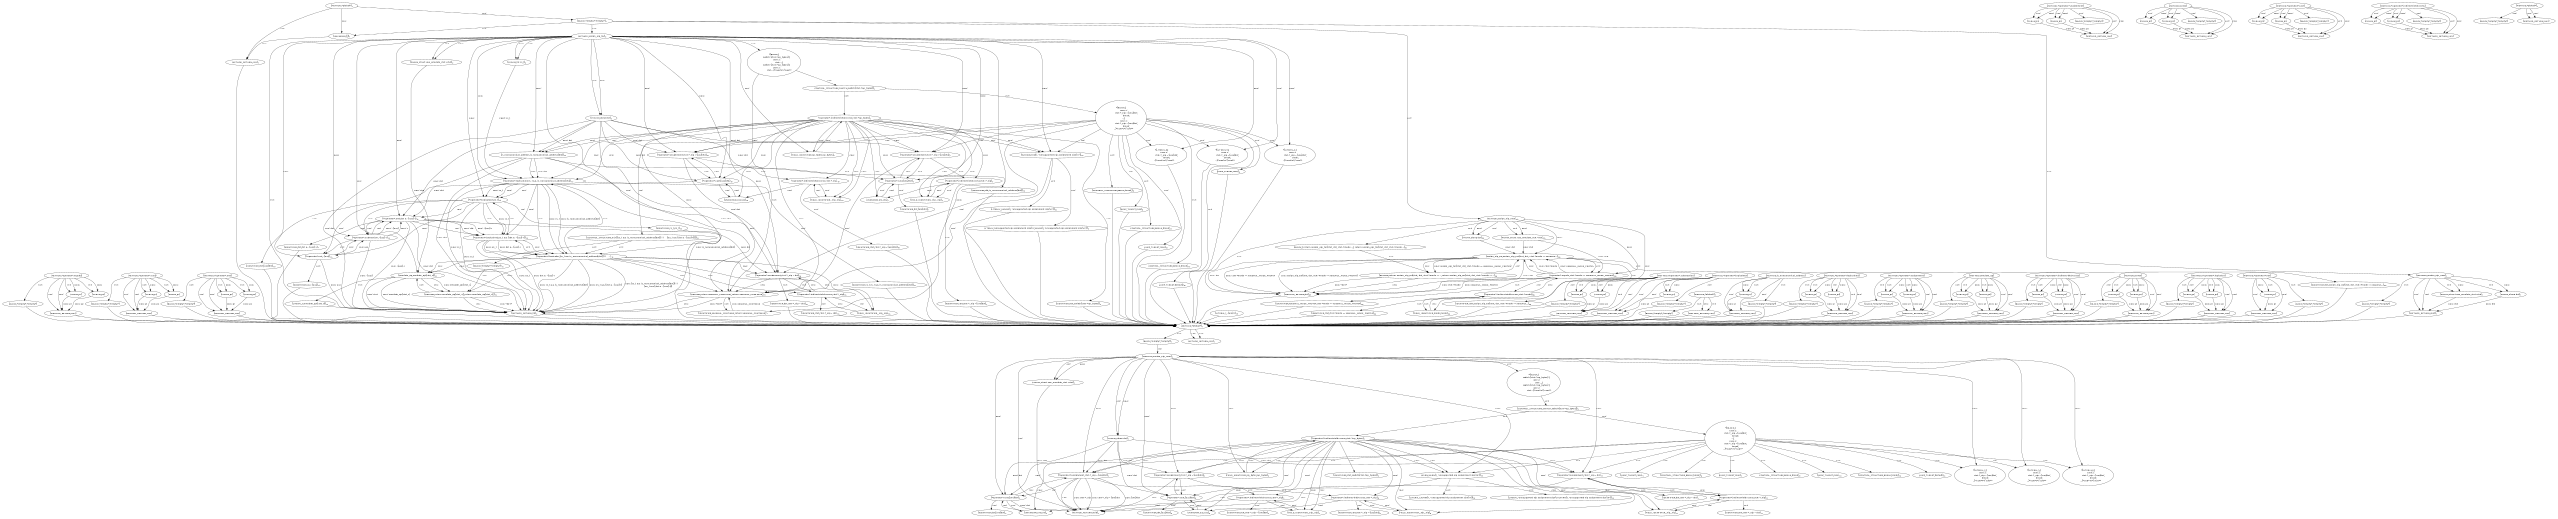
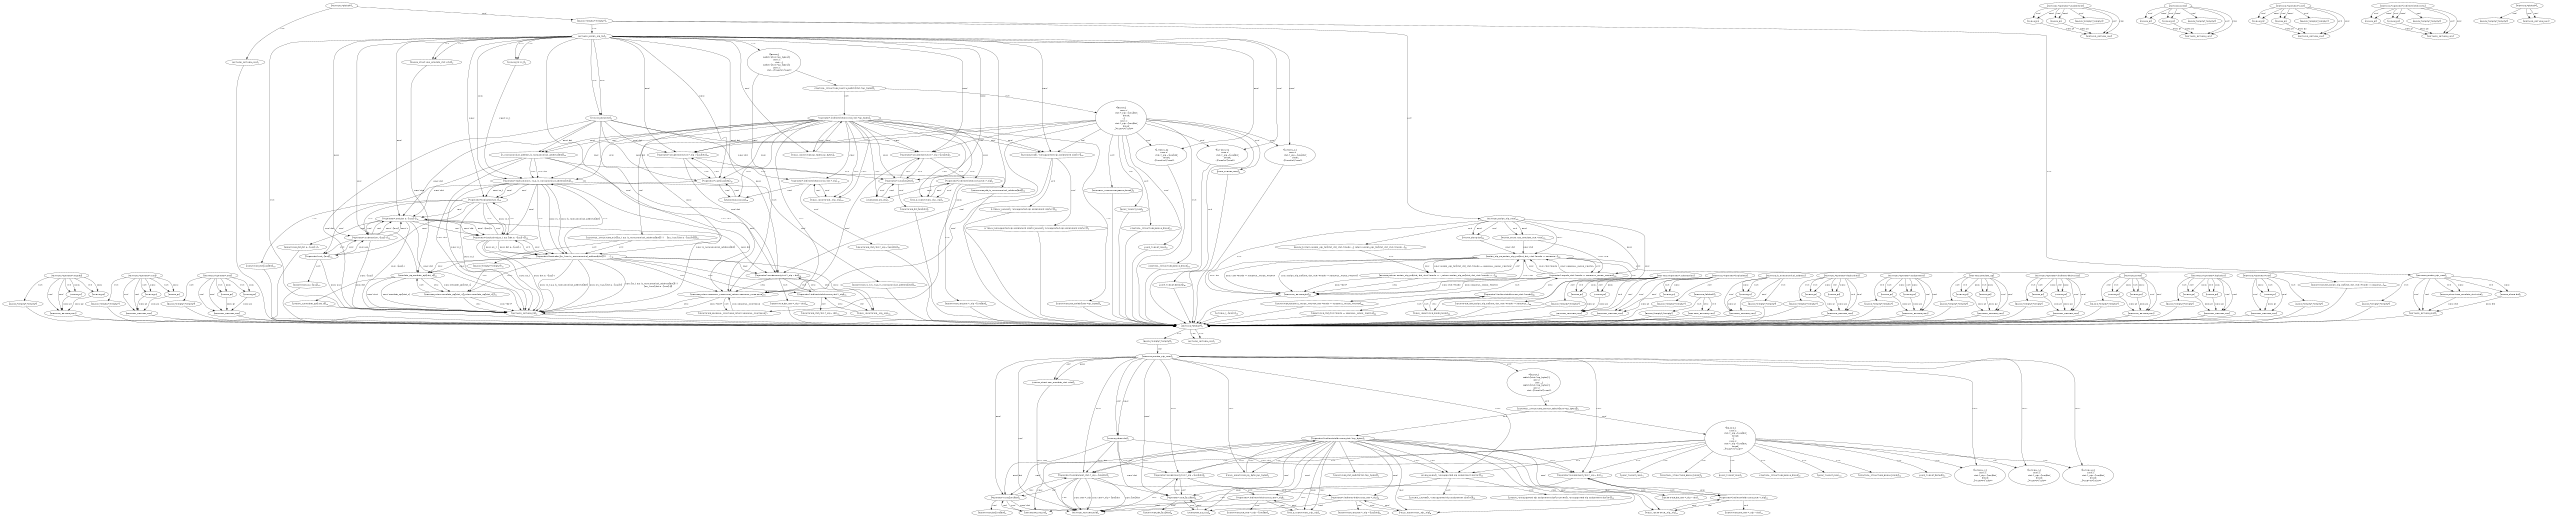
(342, 36) -> none
(315, 43) -> none
(536, 81) -> none
none -> (460, 221)
(669, 228) -> none
(1535, 282) -> none
(360, 285) -> (360, 285)
